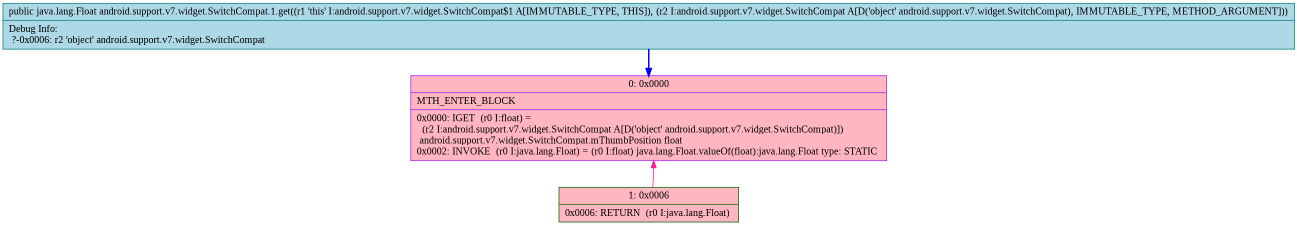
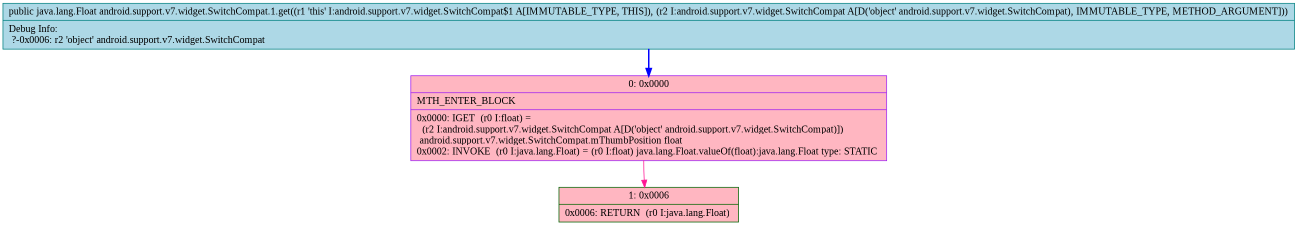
(653, 178) -> (644, 170)
